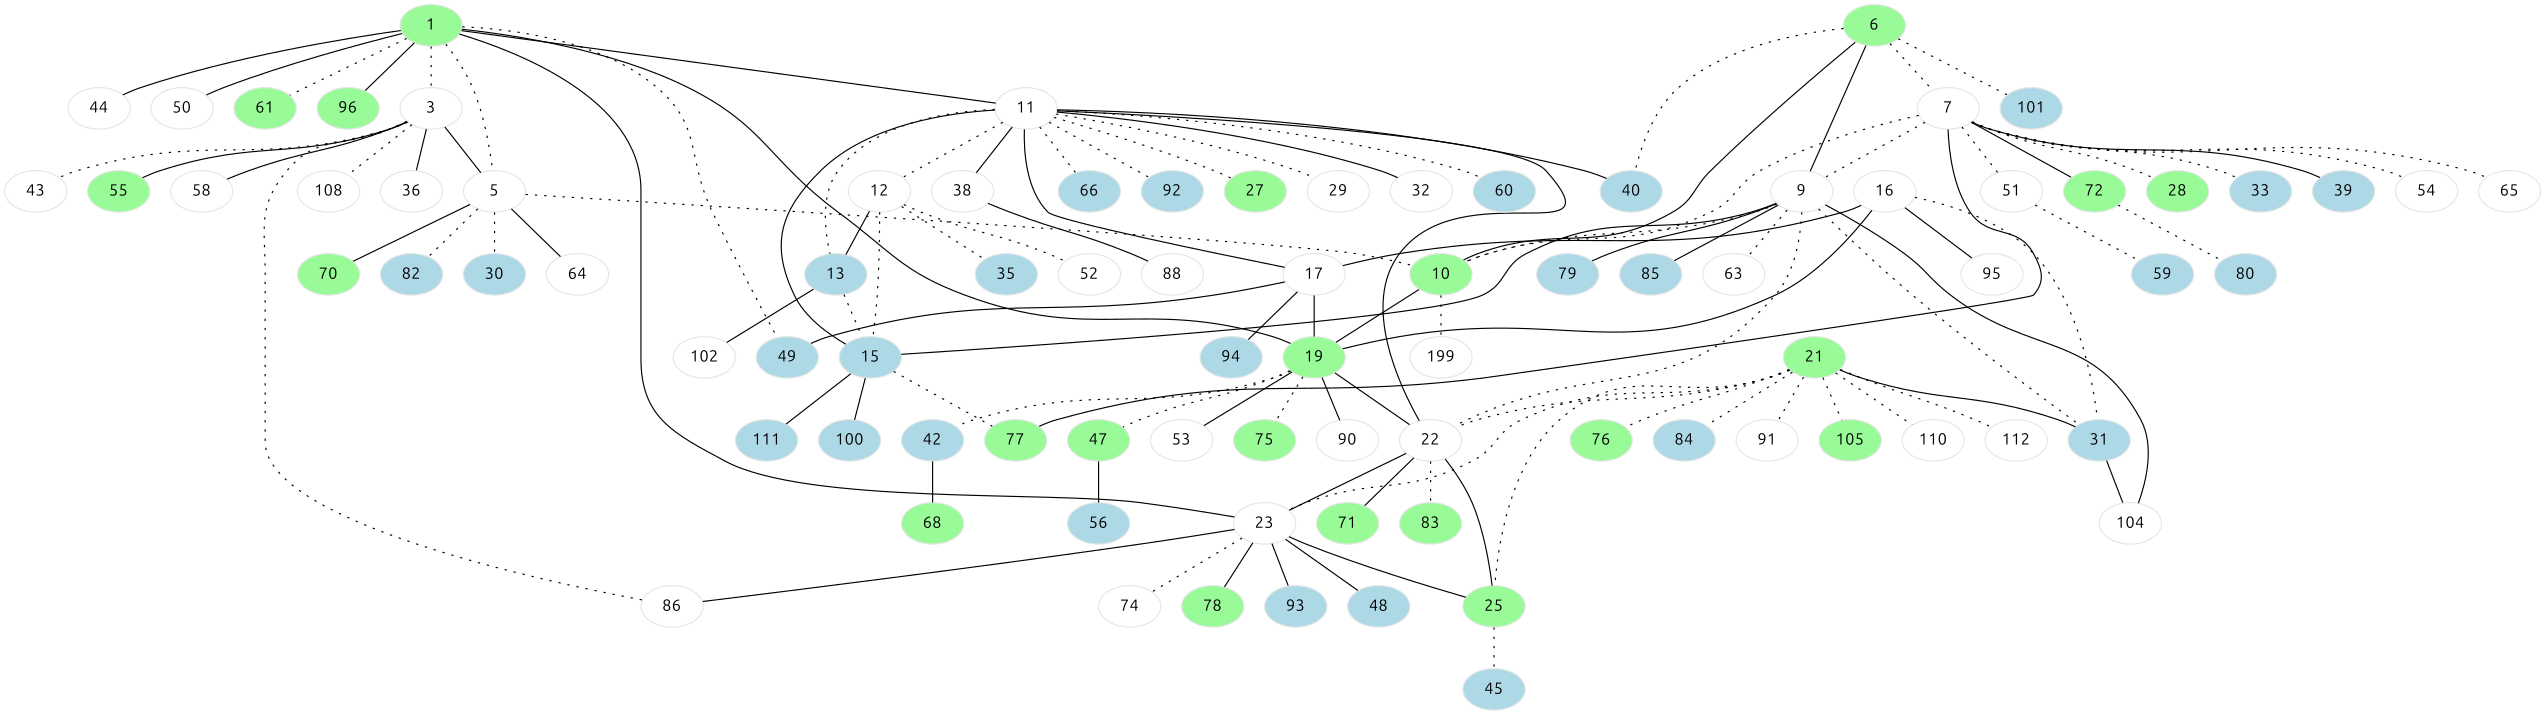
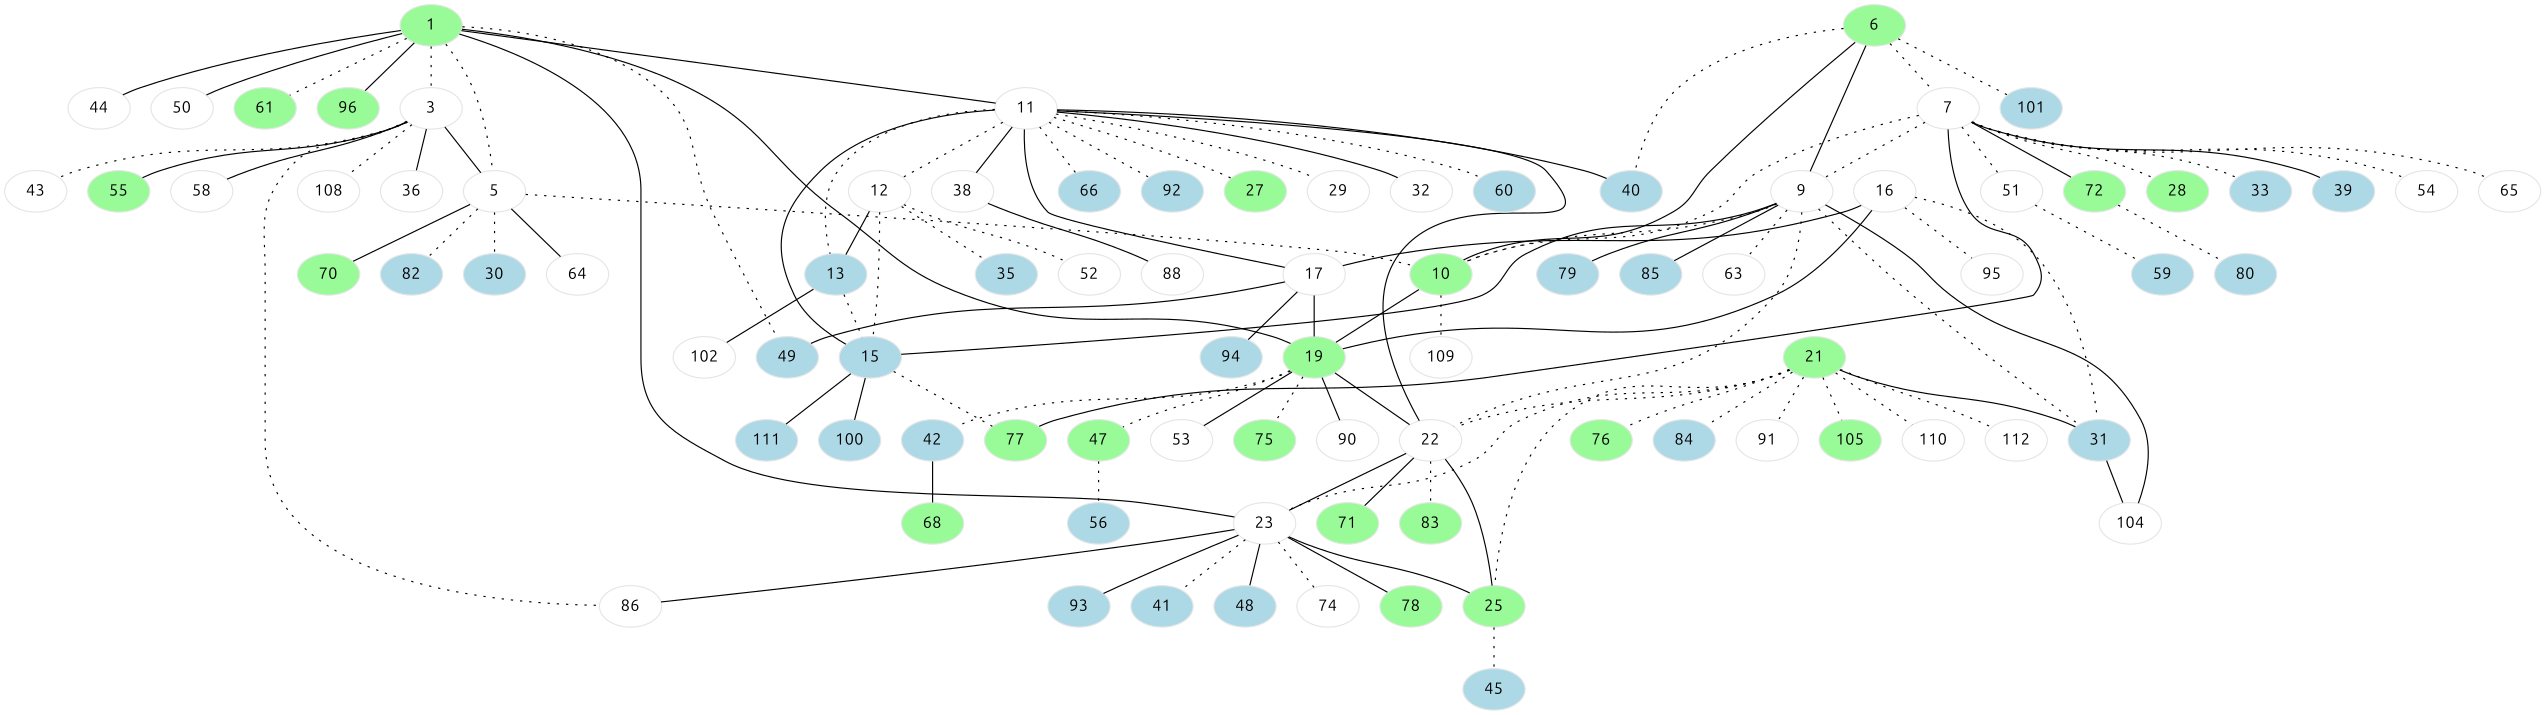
(1938, 233) -> (1938, 233)
(1441, 357) -> (1441, 357)
(1099, 482) -> (1099, 482)
none -> (1162, 606)
